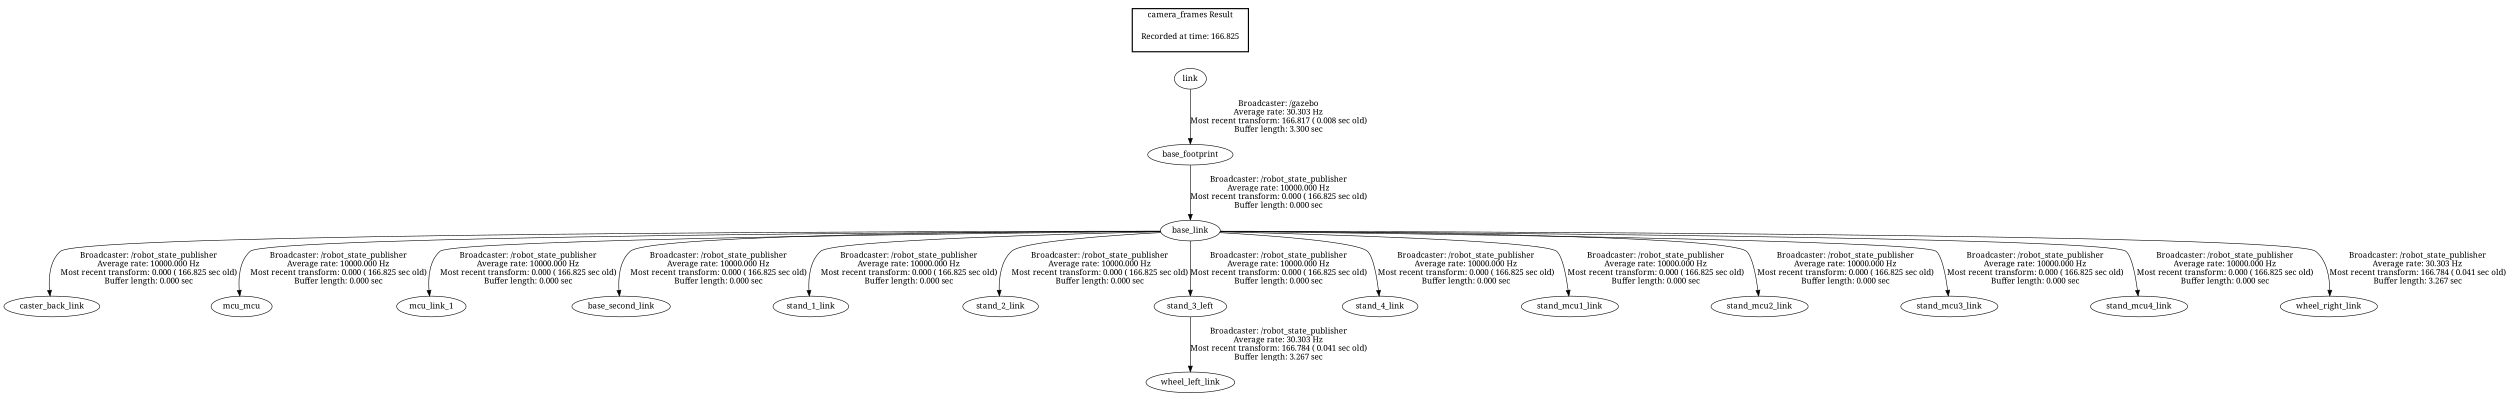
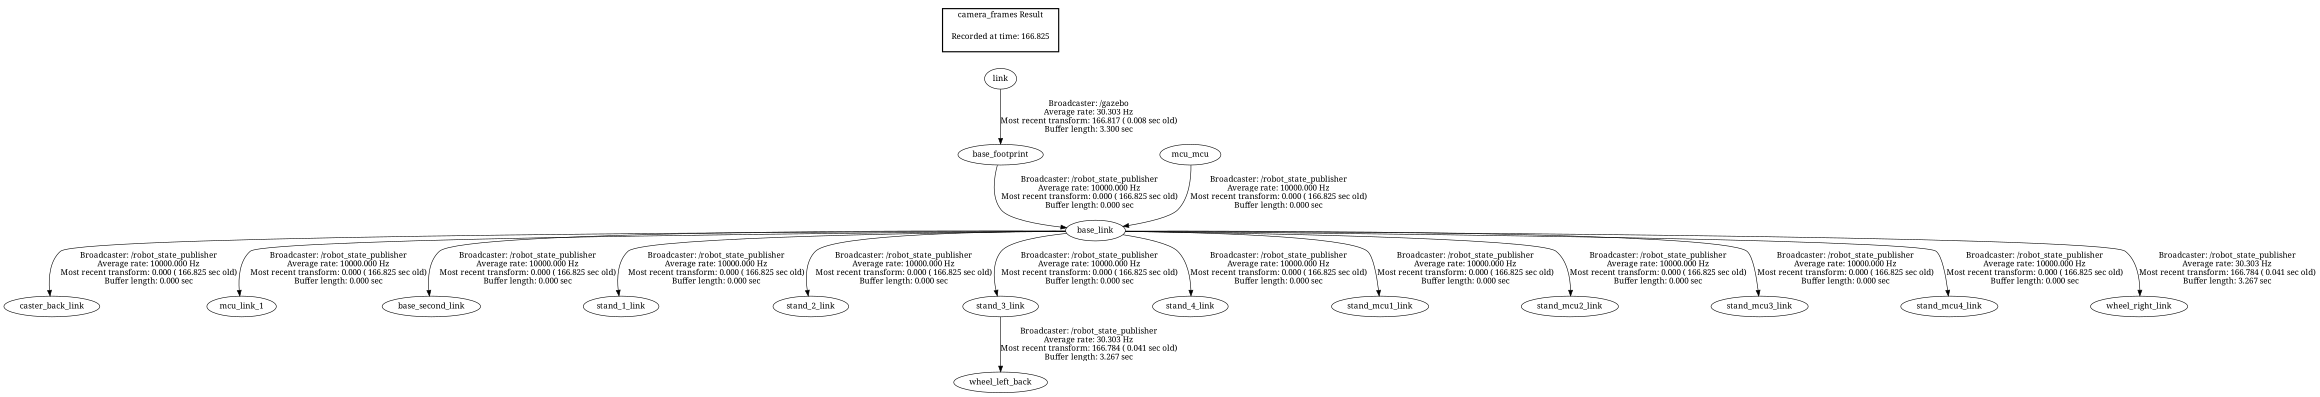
(494, 239) -> (1176, 211)
(1190, 306) -> (1001, 306)
(1190, 382) -> (1001, 382)
